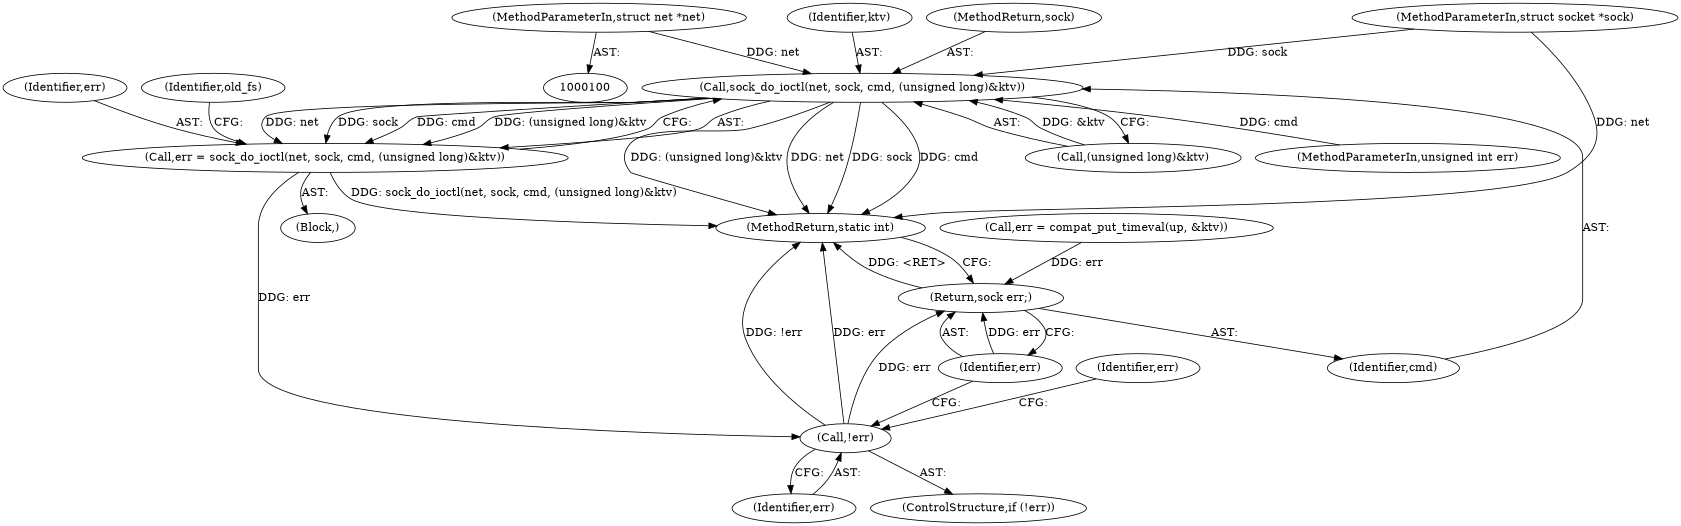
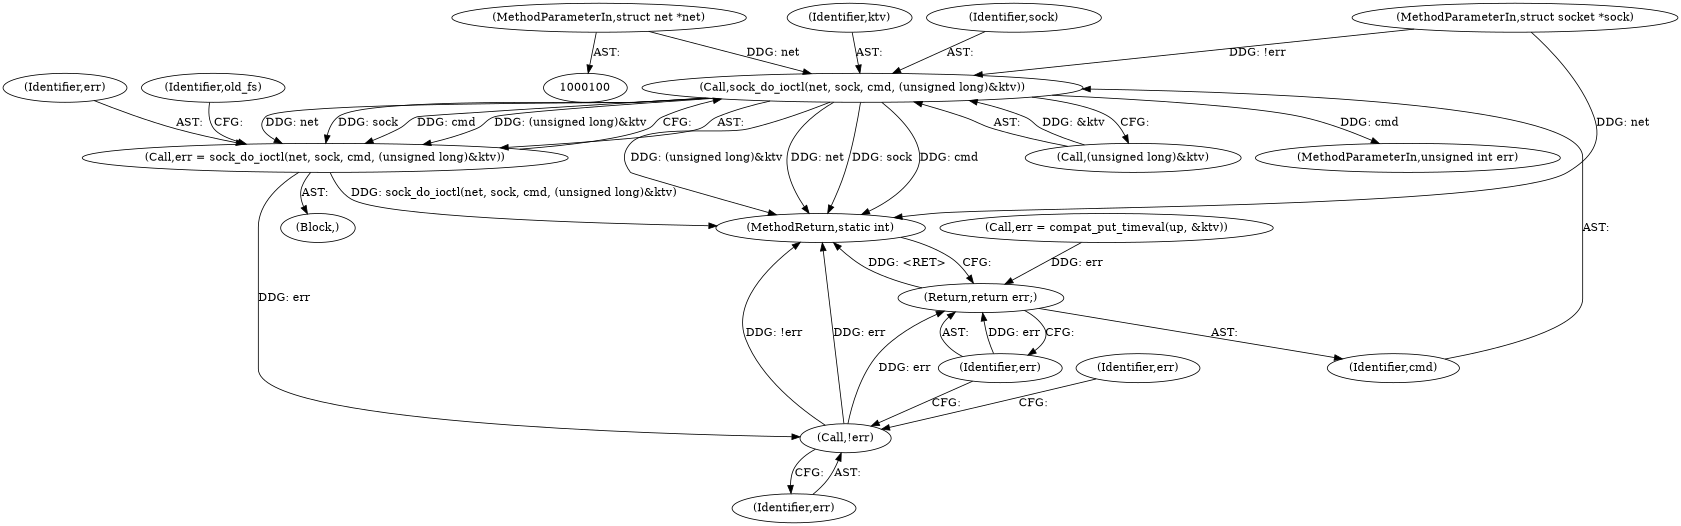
(1014, 18) -> (1014, 18)
(1258, 53) -> (1258, 53)
(1171, 119) -> (1214, 106)
(981, 298) -> (981, 298)
(979, 508) -> none
